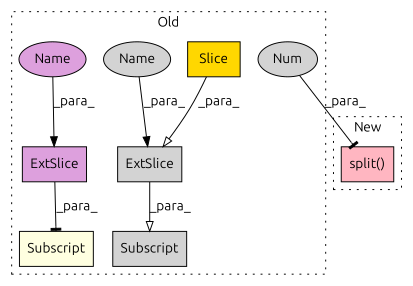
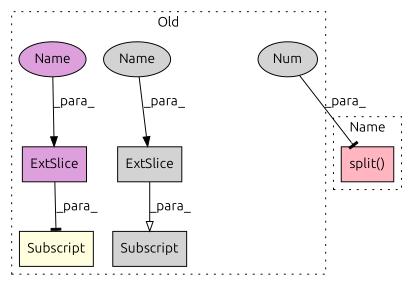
(214, 59) -> none
(368, 128) -> (368, 128)
